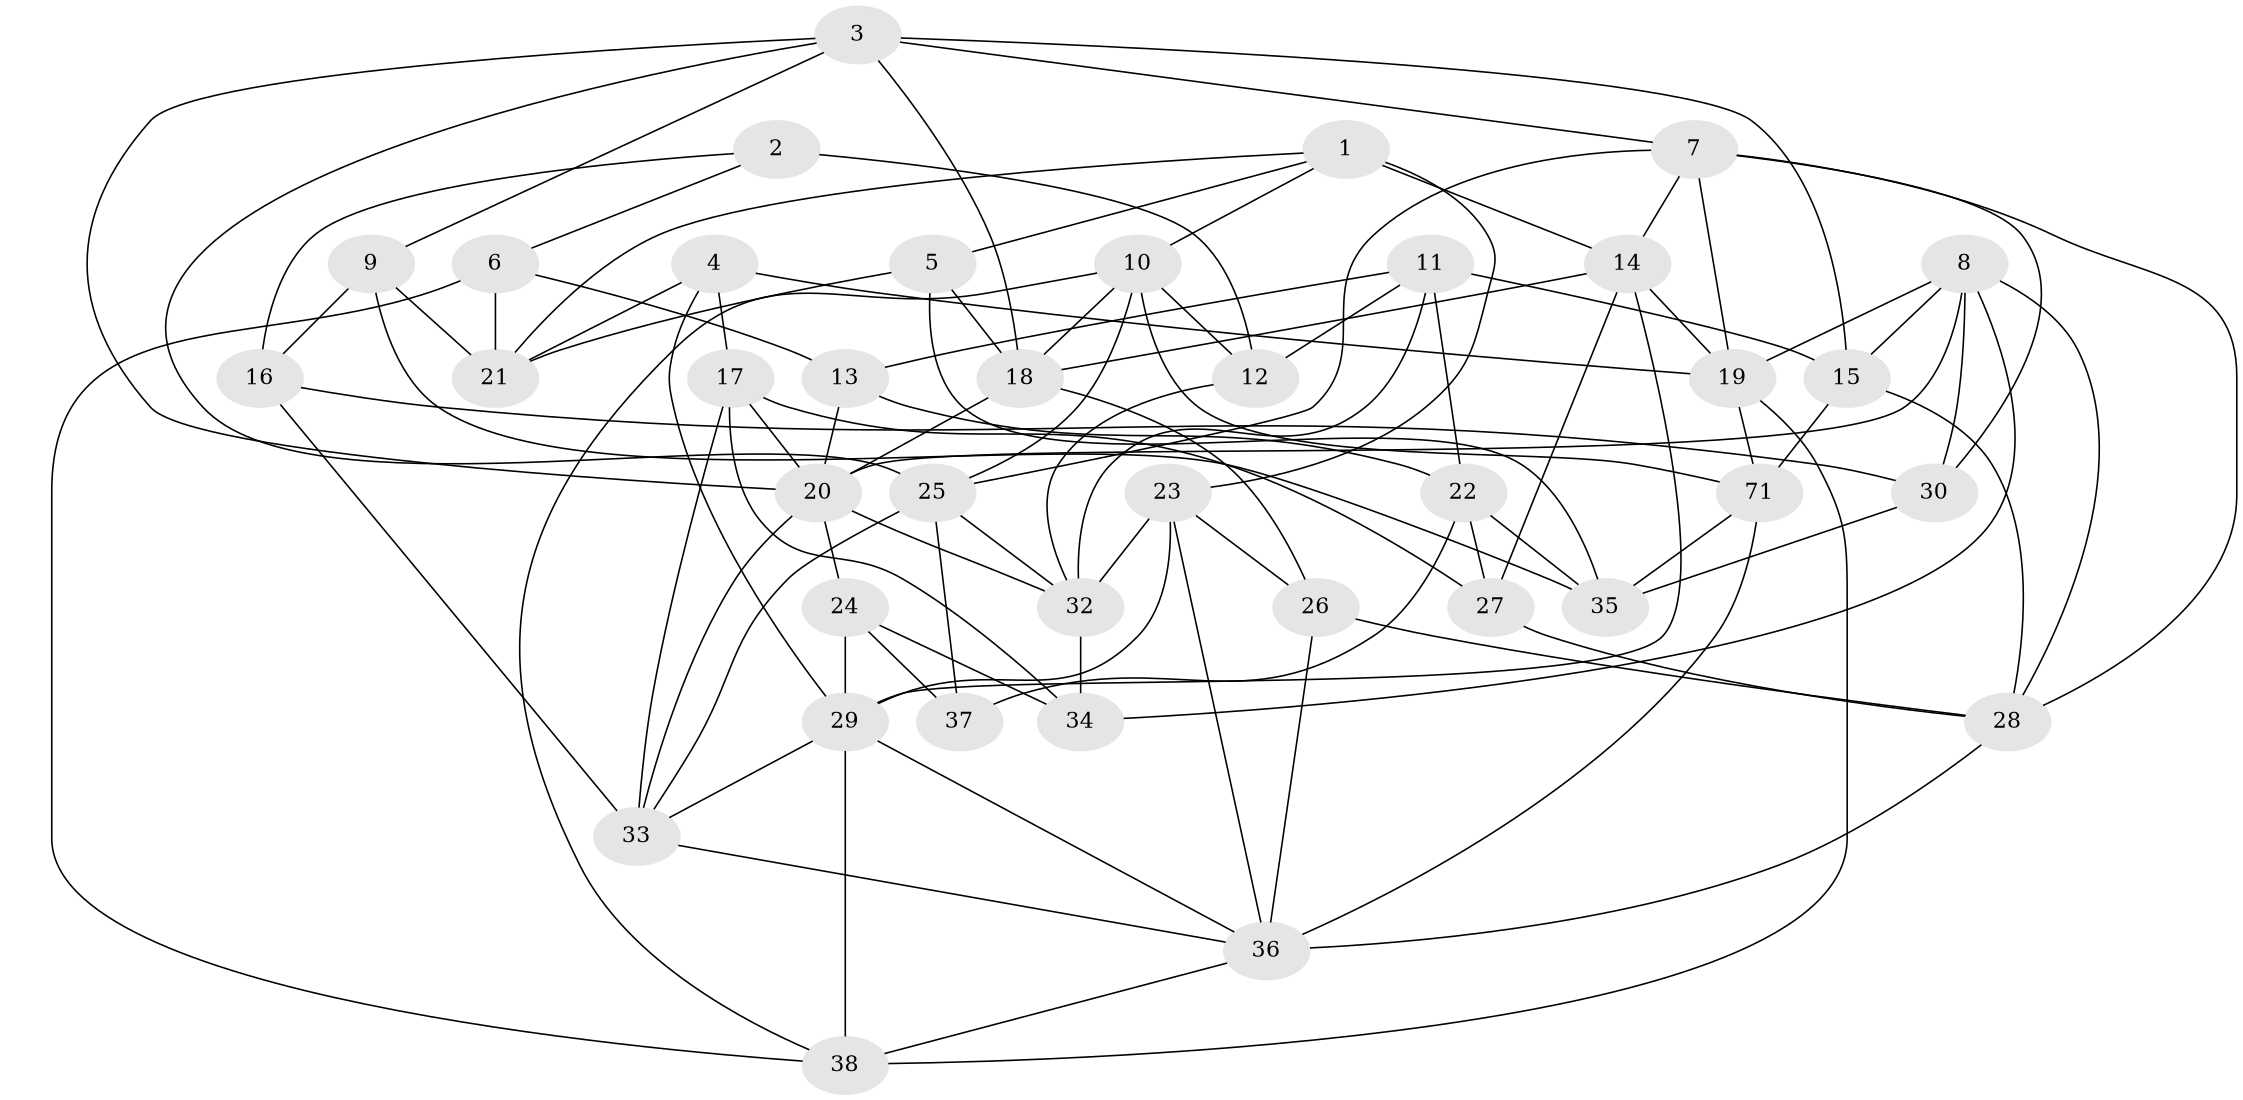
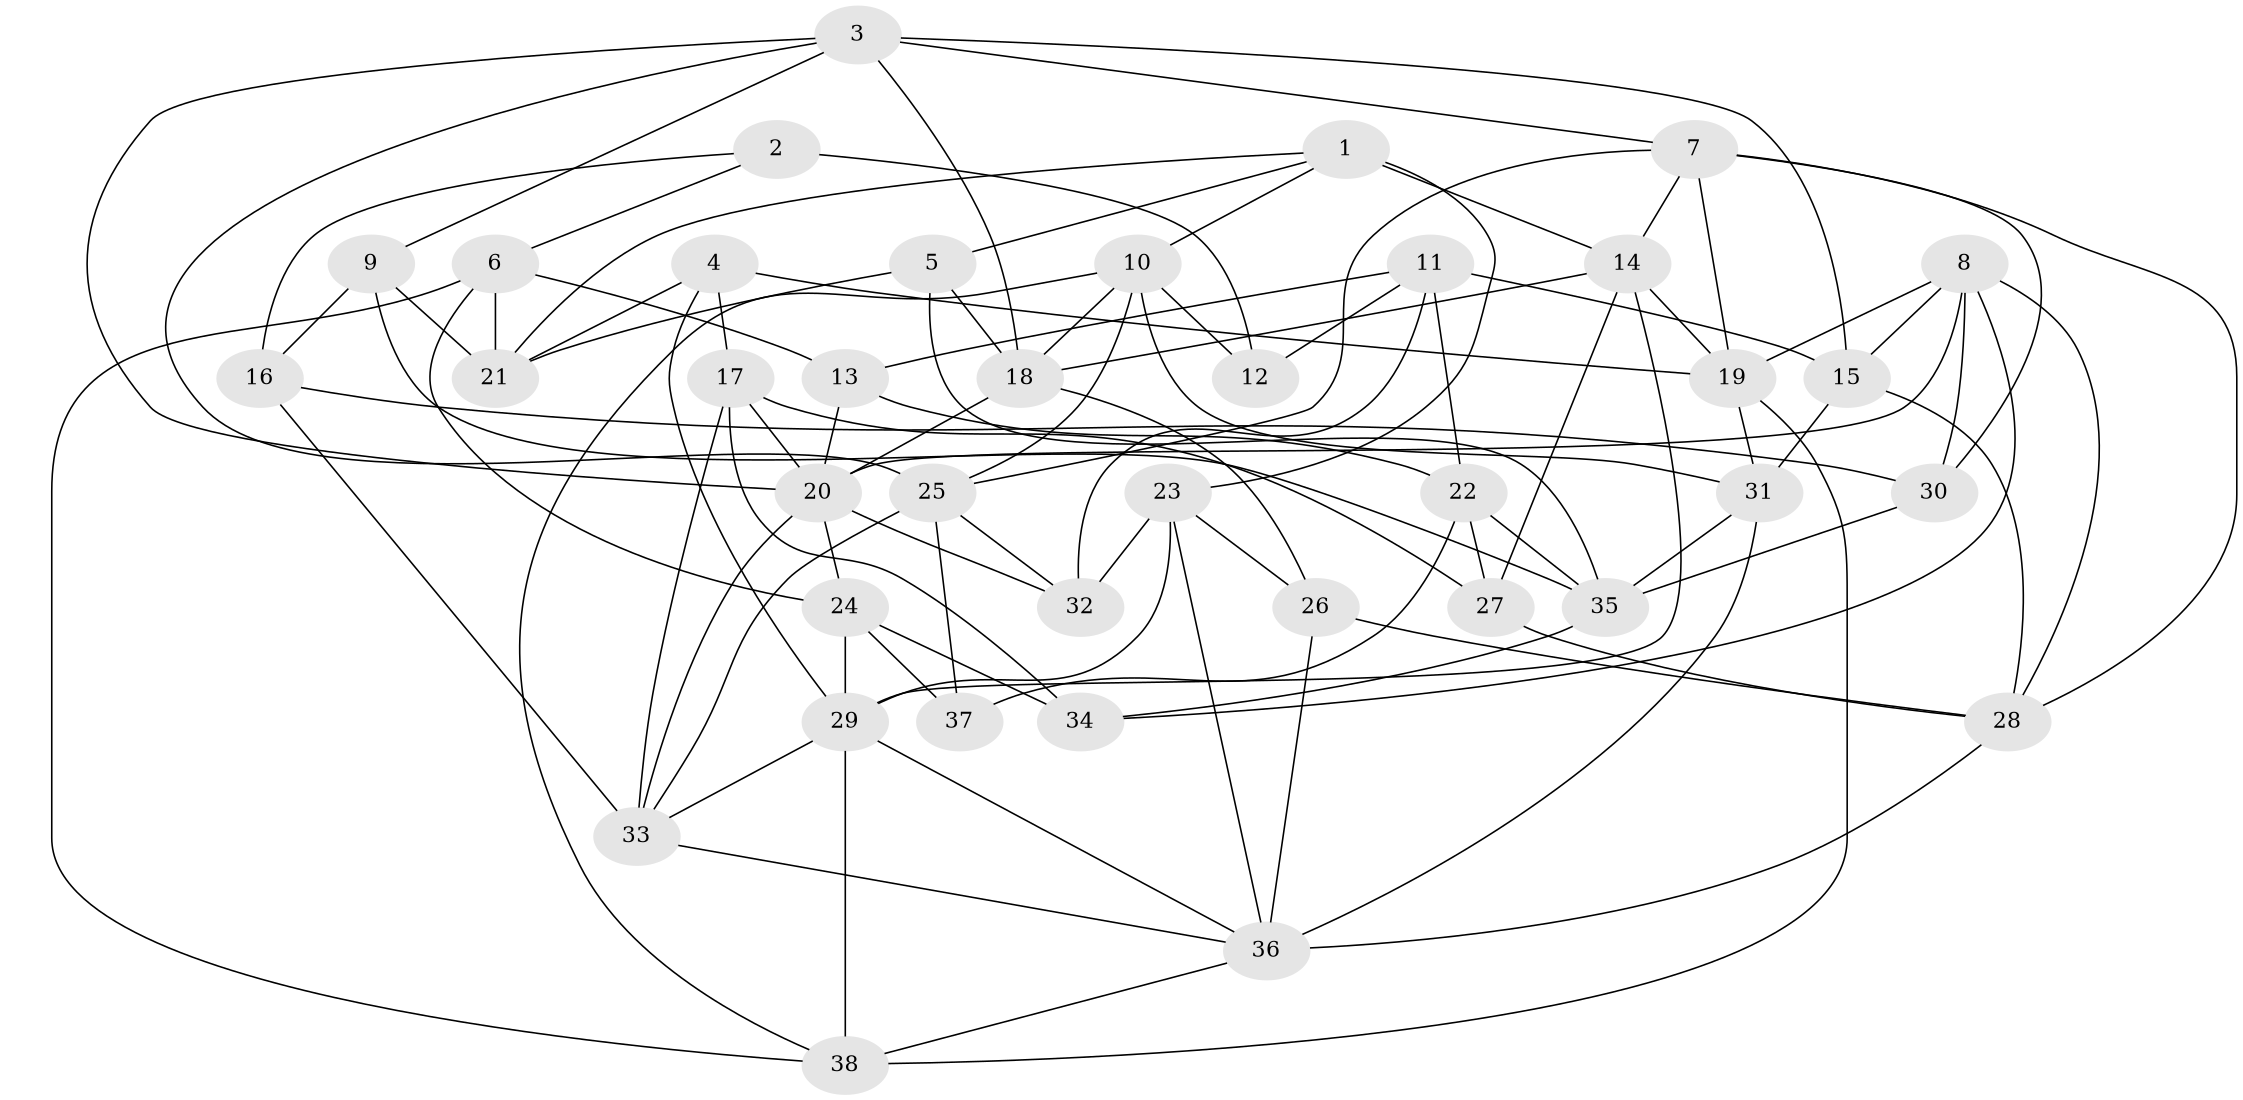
(1114, 416) -> none
(1760, 493) -> (1760, 493)
none -> (543, 507)
(1081, 662) -> (1317, 690)
